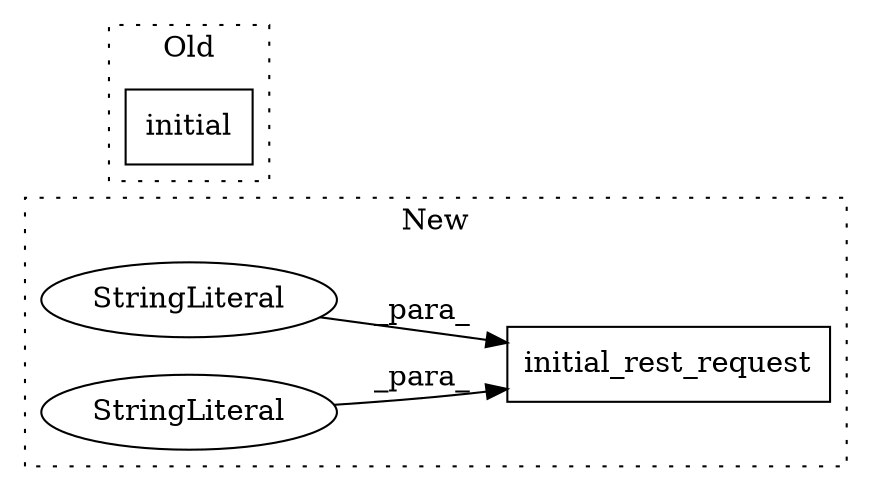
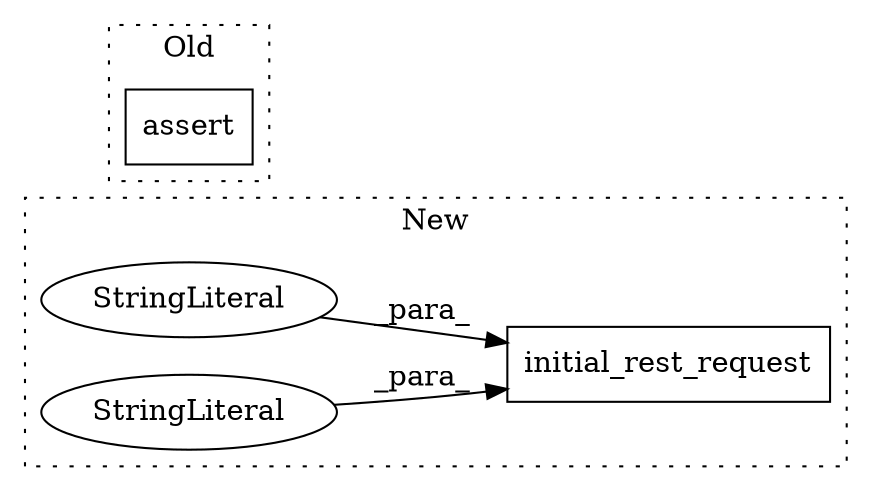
(189, 127) -> (189, 127)
